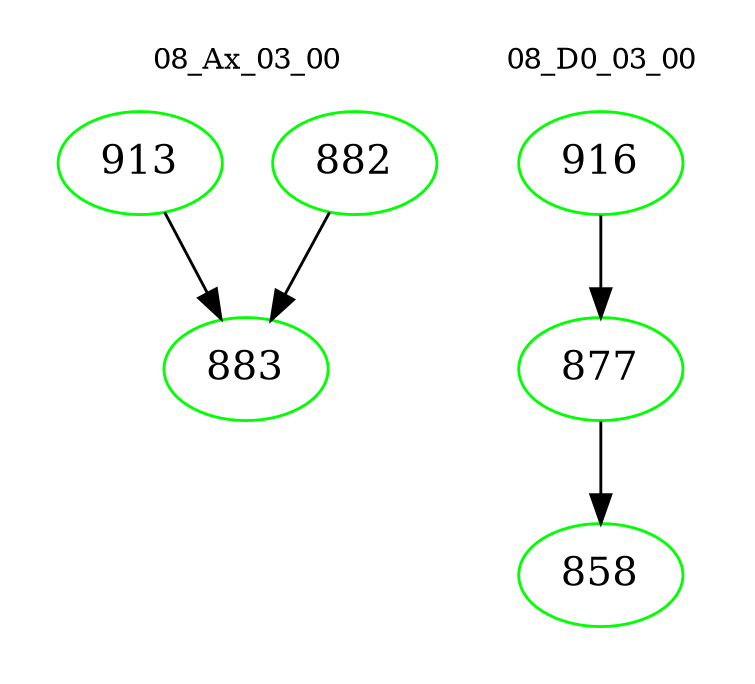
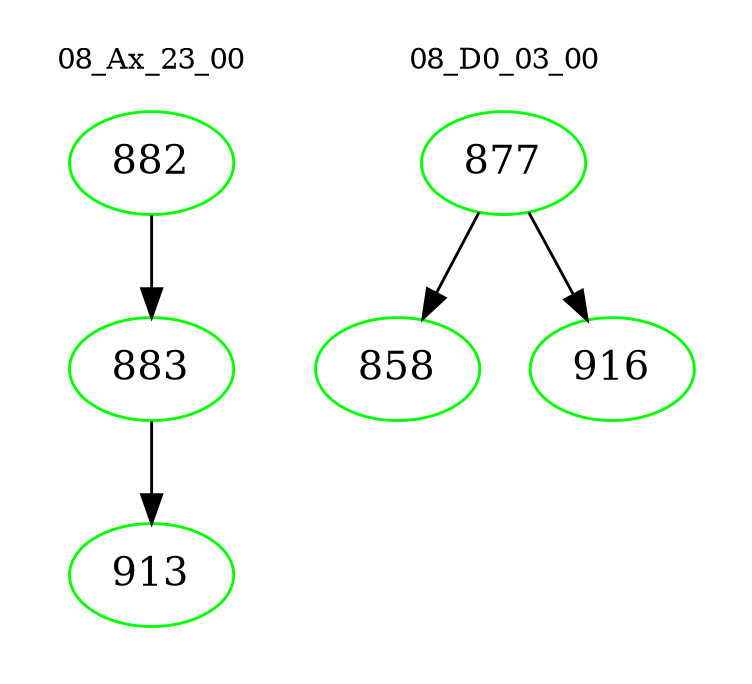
(247, 62) -> (152, 62)
(601, 252) -> (551, 253)
(186, 253) -> (152, 458)
